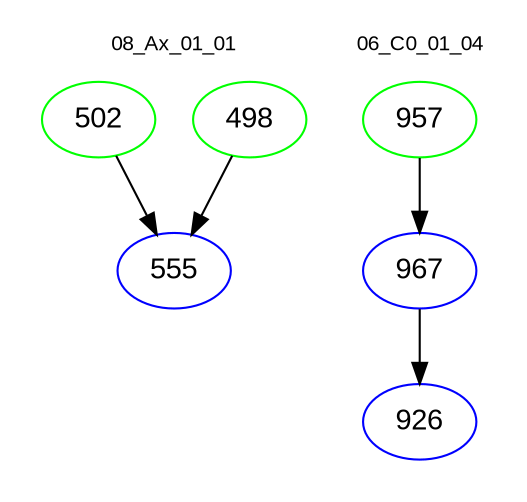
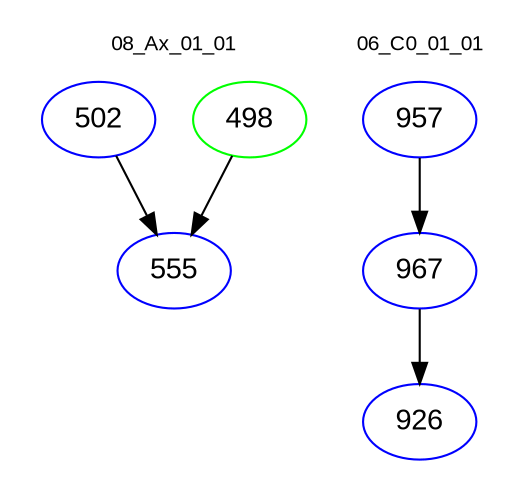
(421, 45) -> (421, 45)
(99, 120) -> (99, 120)
(420, 120) -> (420, 120)
